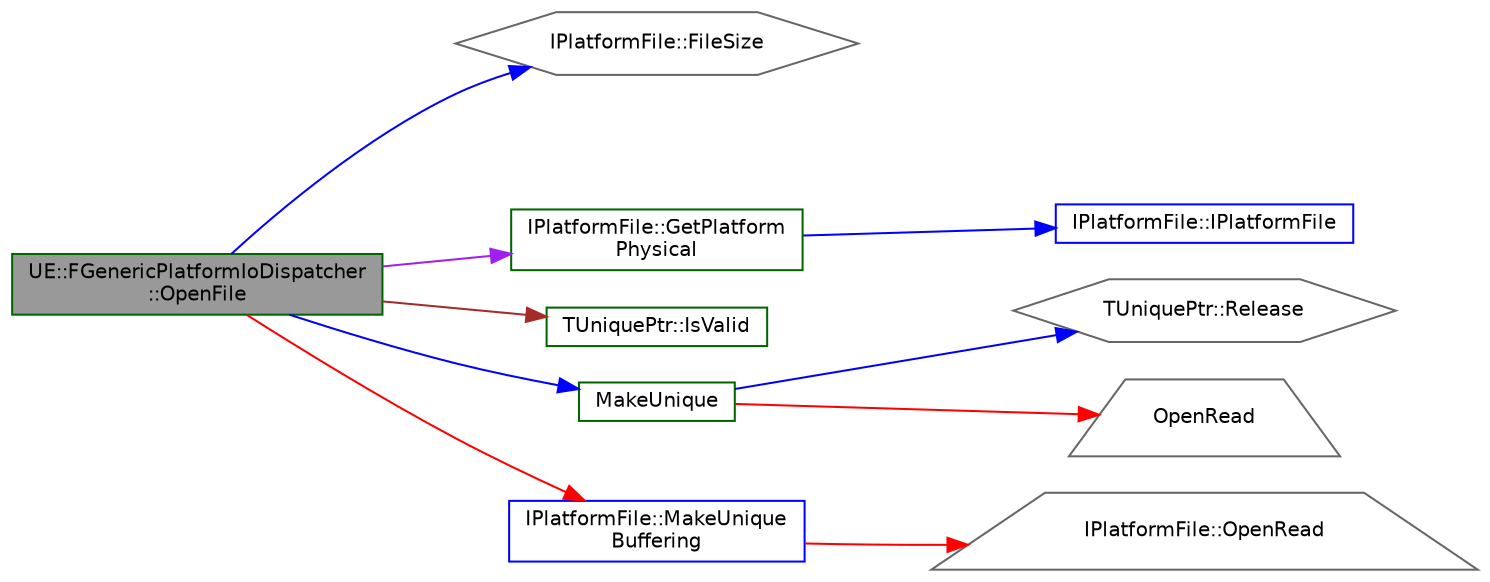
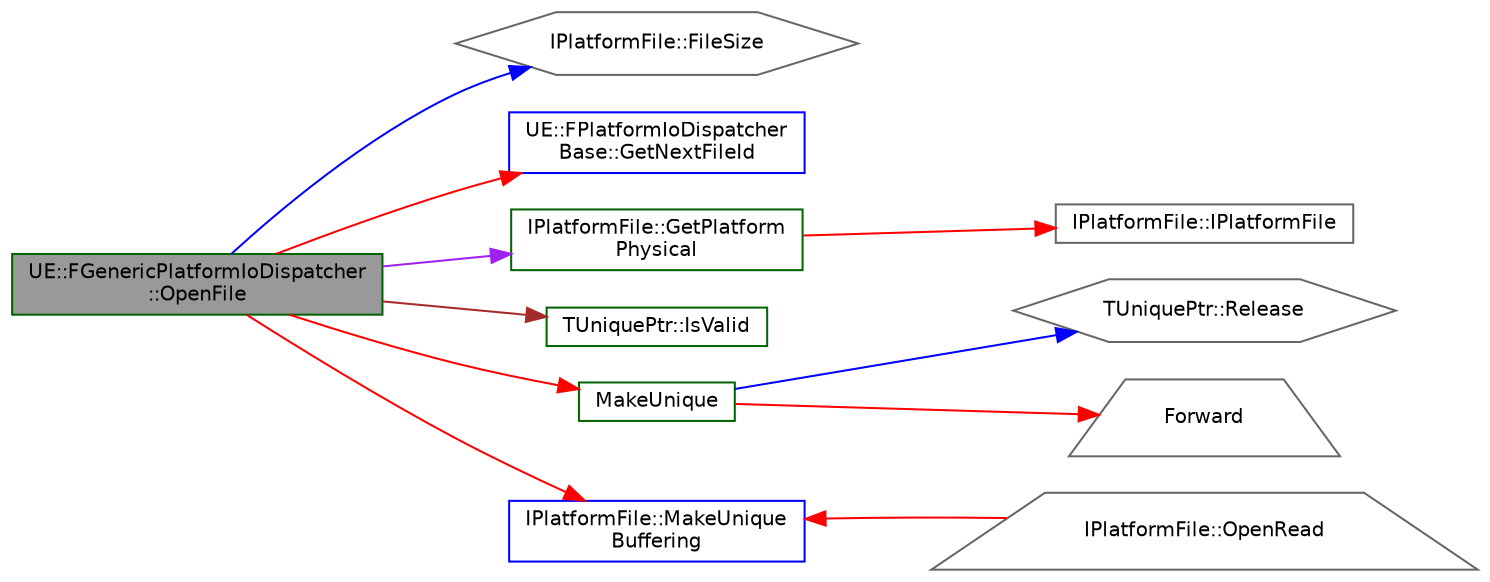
none -> (657, 143)
(1205, 224) -> (1205, 224)
(919, 232) -> (919, 232)
(423, 355) -> (423, 355)
(1205, 418) -> (1205, 418)
(876, 545) -> (916, 518)
